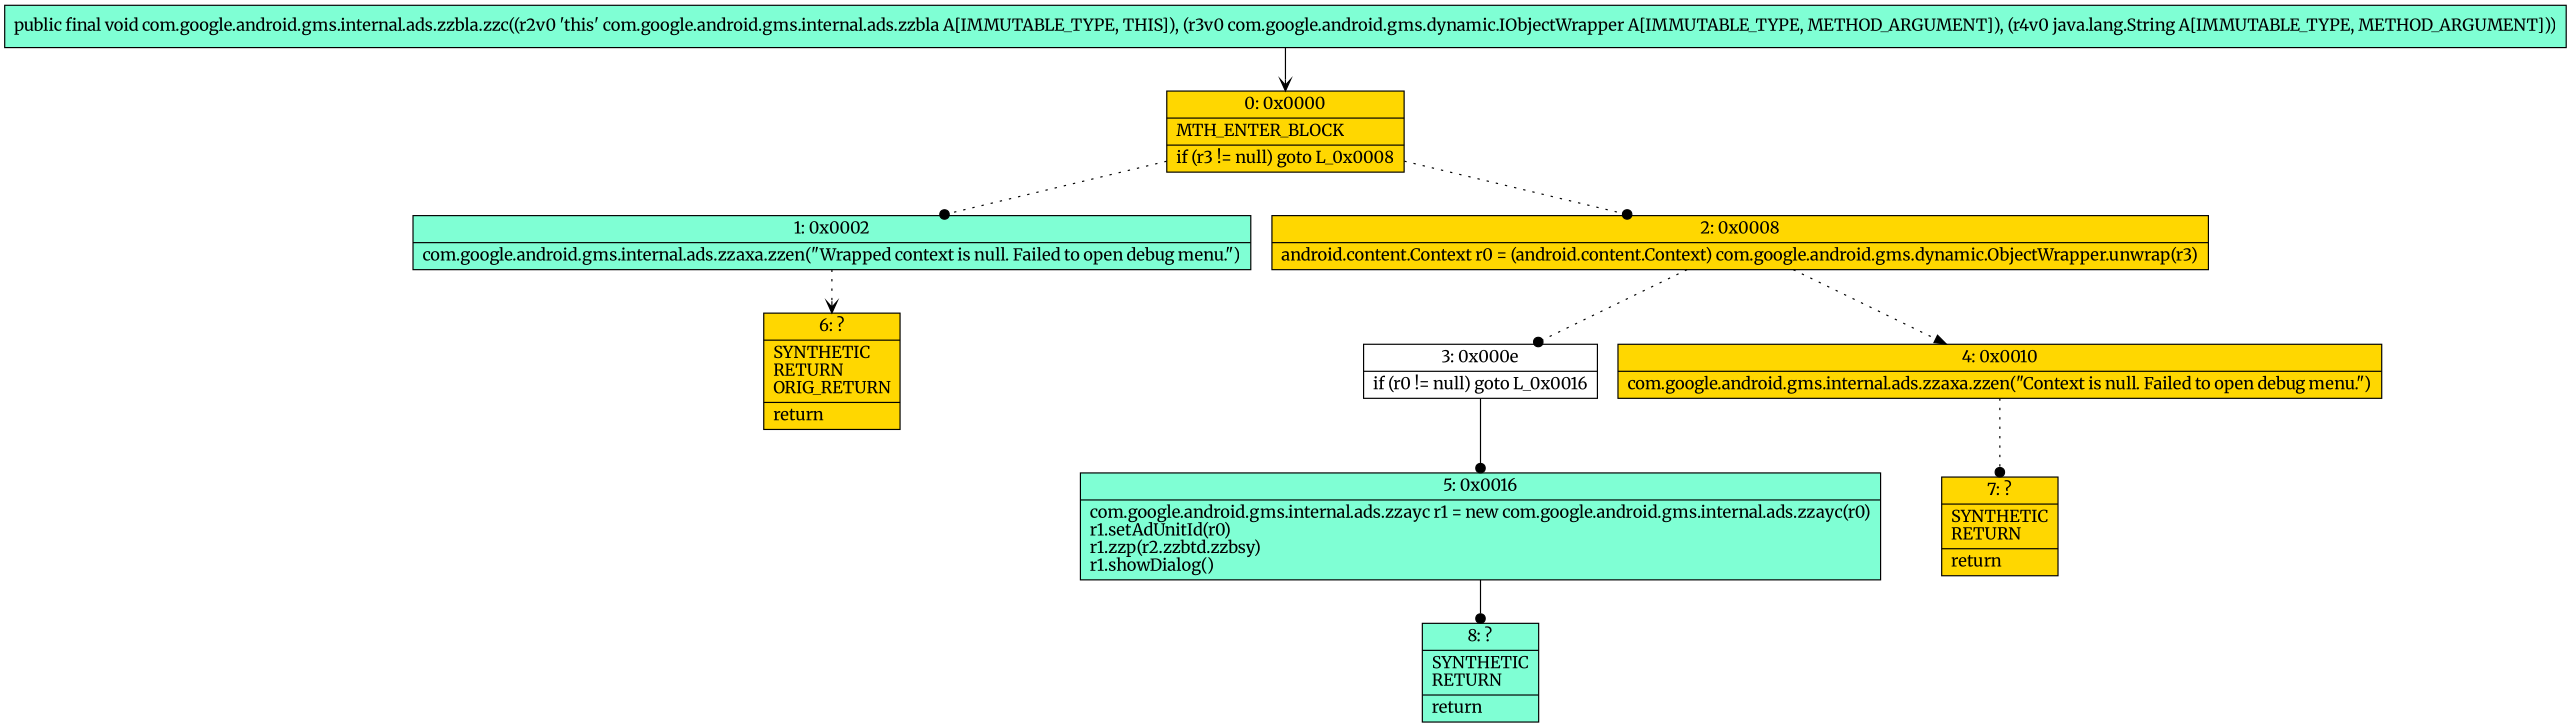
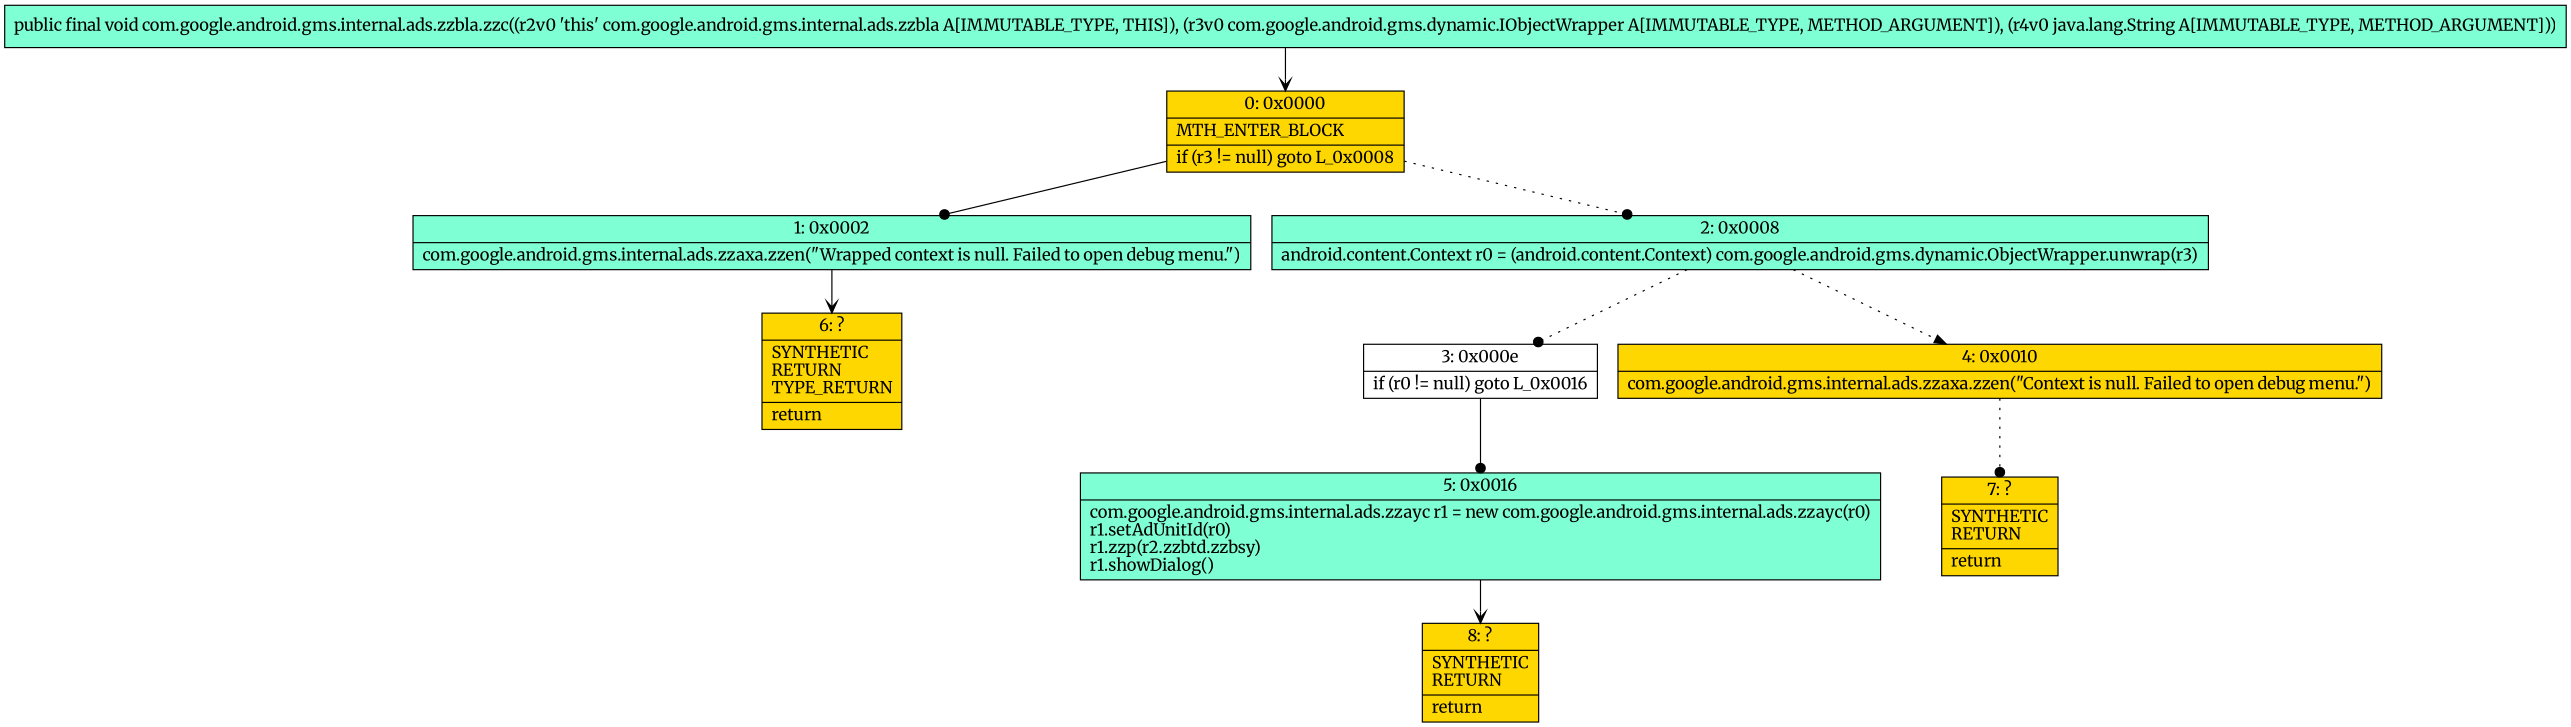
(1058, 187) -> (1058, 187)
(1740, 243) -> (1740, 243)
(832, 285) -> (832, 285)
(832, 388) -> (832, 388)
(1480, 597) -> (1480, 596)
(1480, 673) -> (1480, 673)
